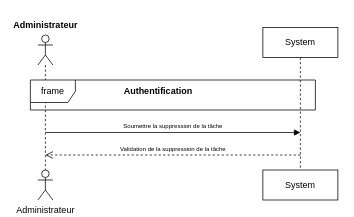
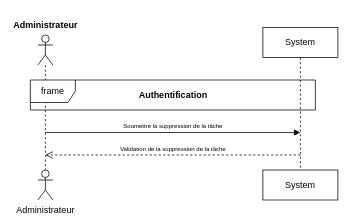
(158, 91) -> (173, 95)
